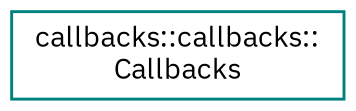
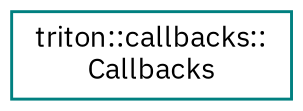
(178, 55) -> (152, 55)
